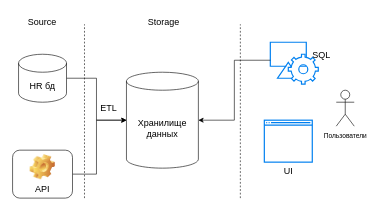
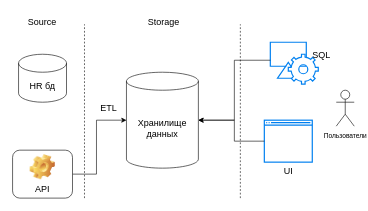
(96, 83) -> none
none -> (242, 141)
